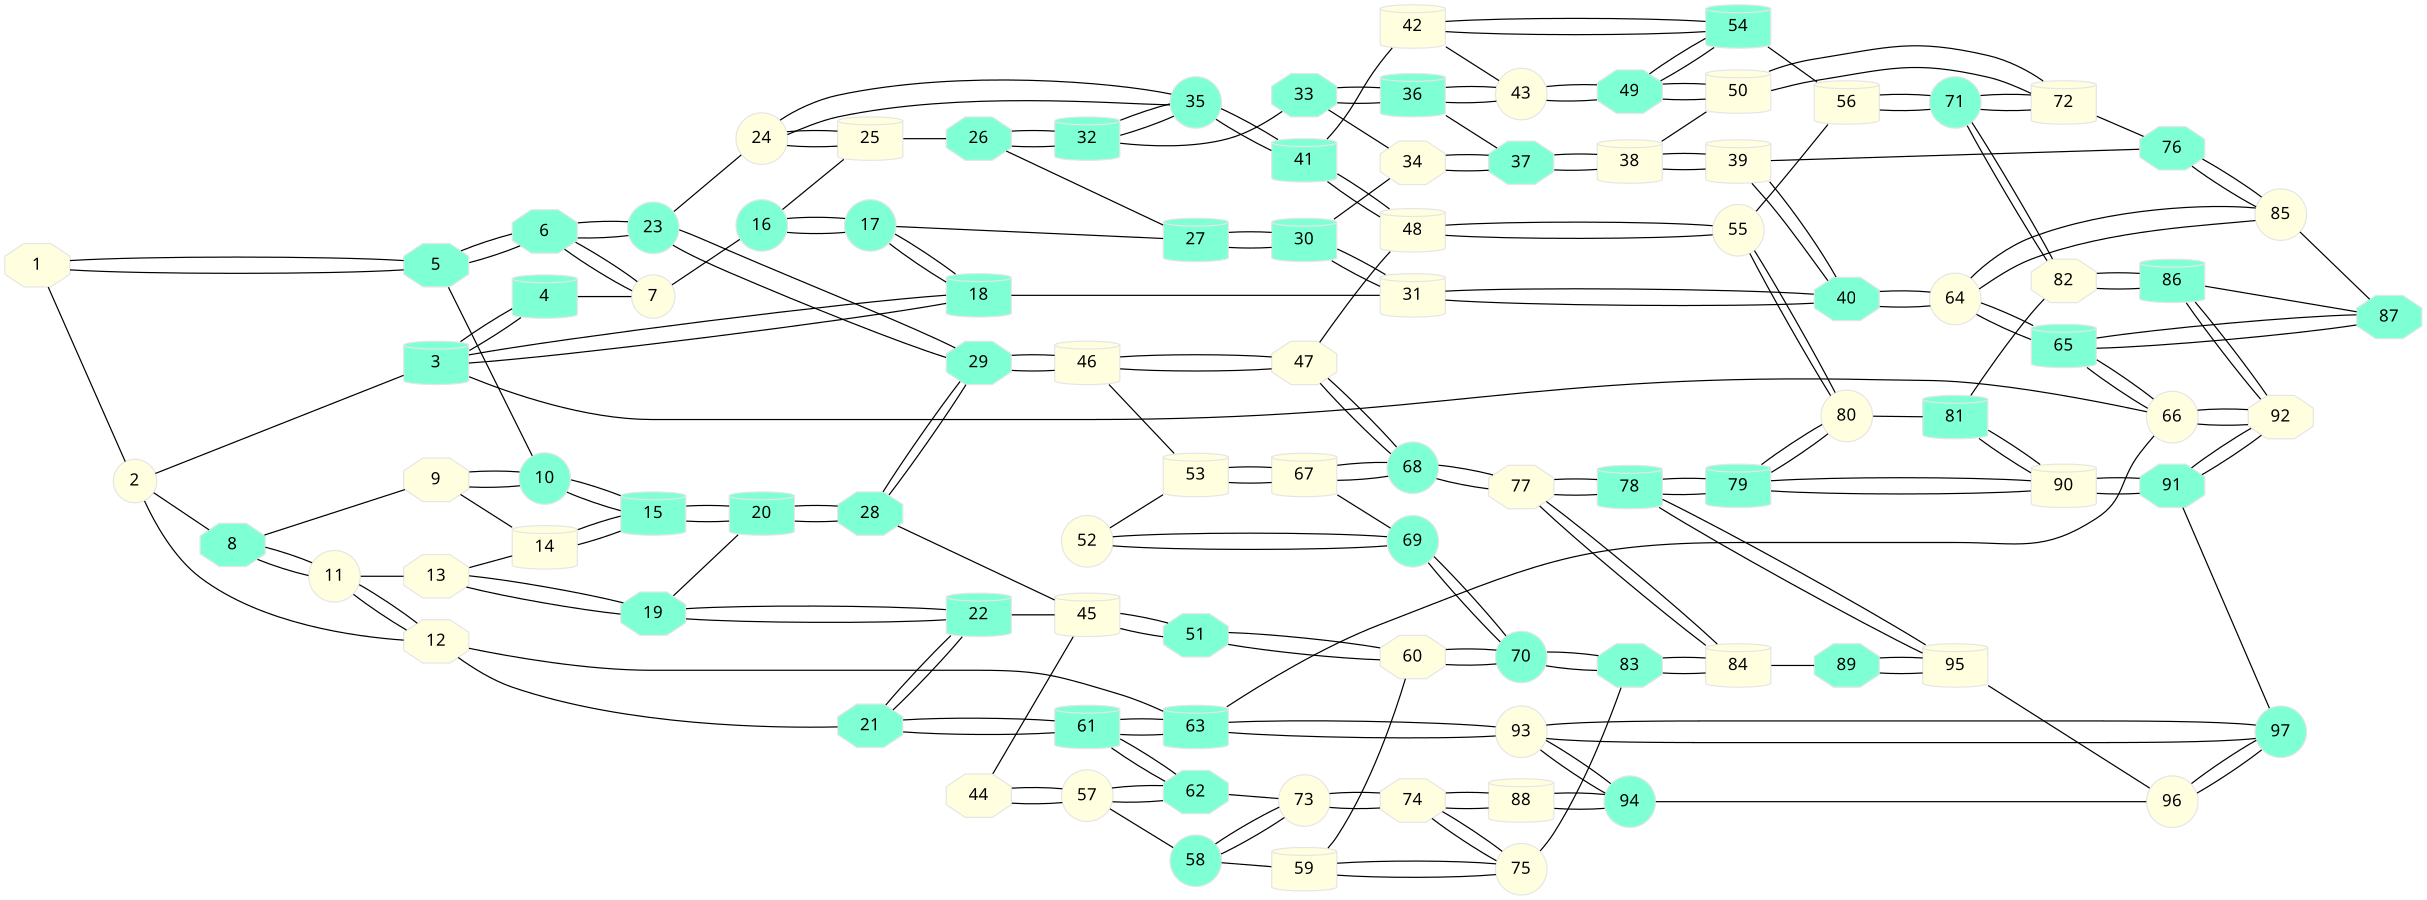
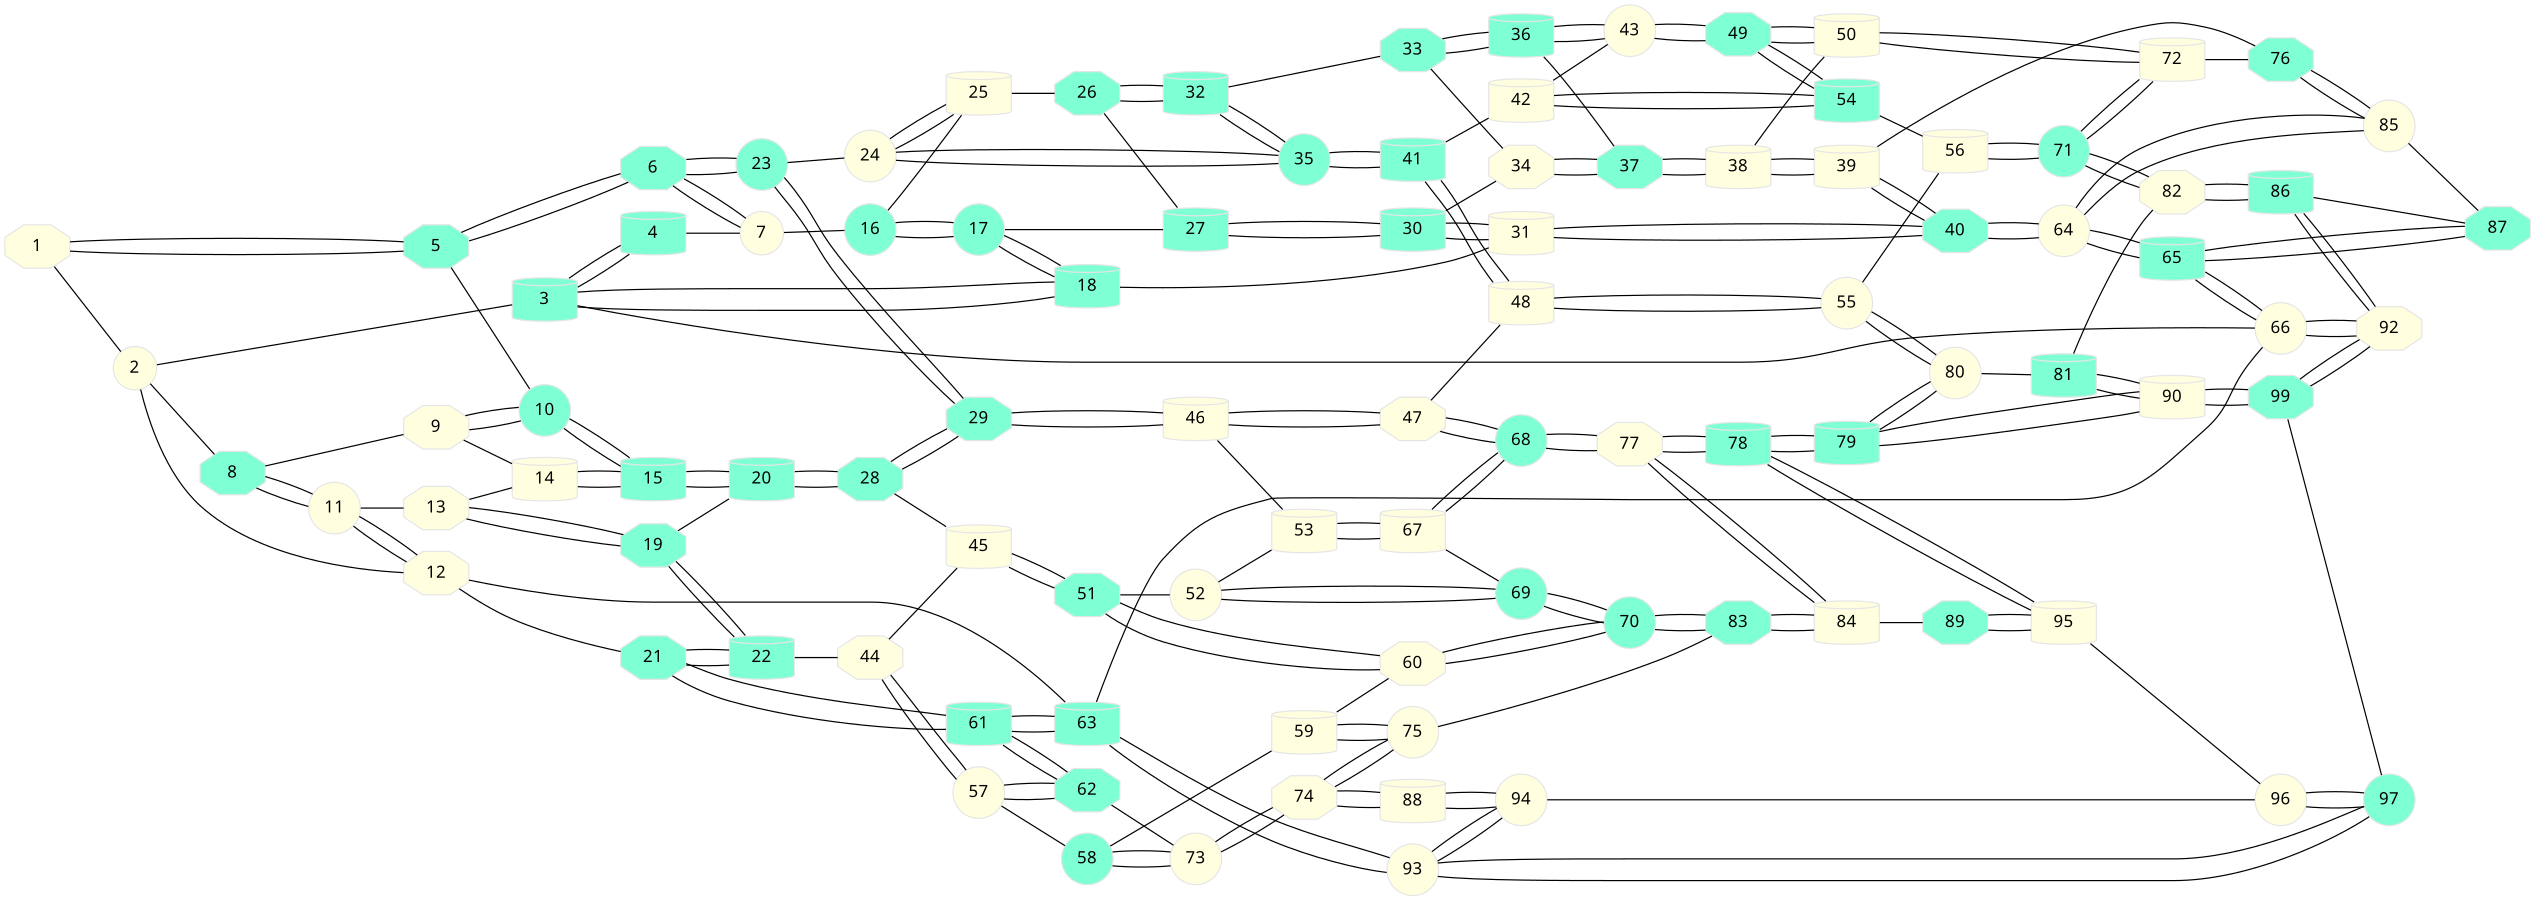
(2172, 486) -> (2281, 397)
none -> (1150, 595)
(1033, 615) -> (816, 658)
(1630, 802) -> (1521, 800)
